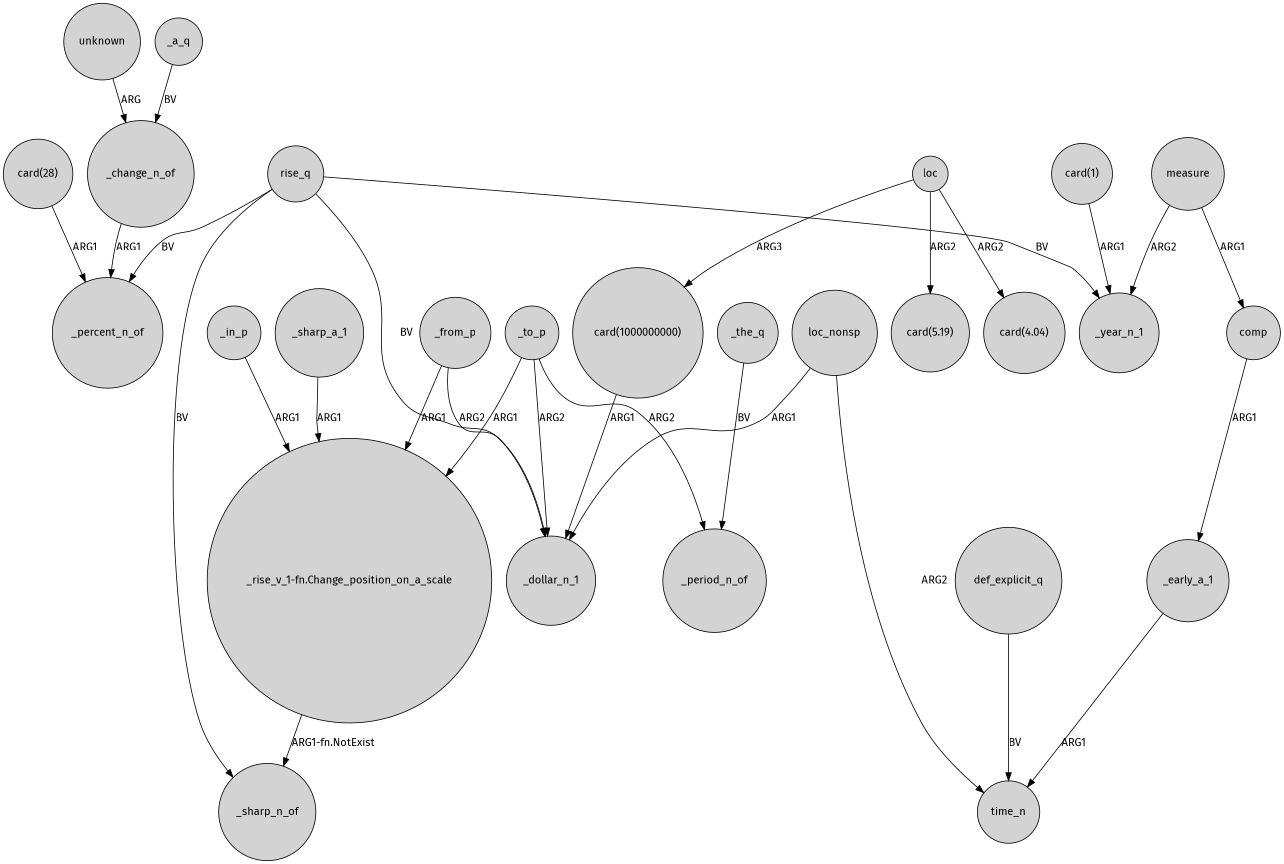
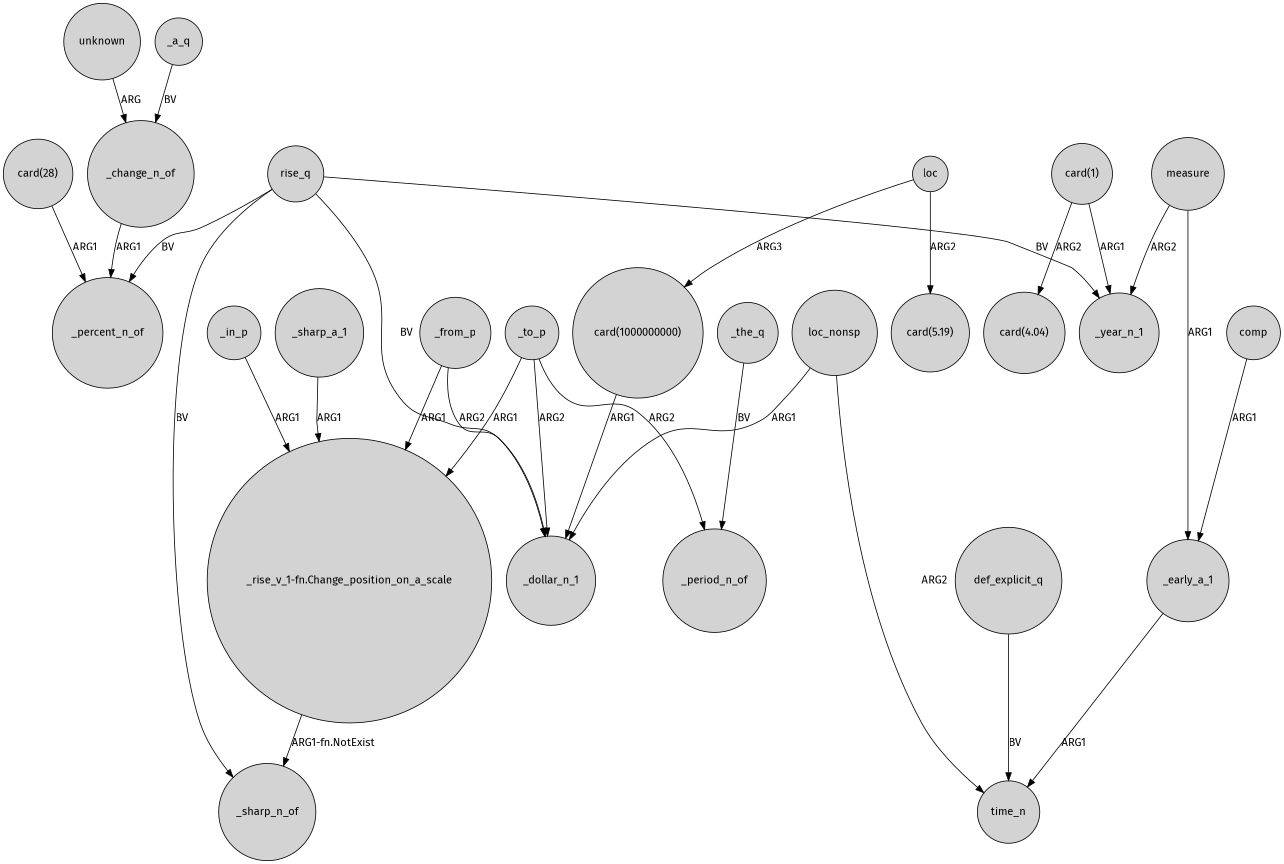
(970, 240) -> (1056, 245)
(1221, 254) -> (1188, 371)
